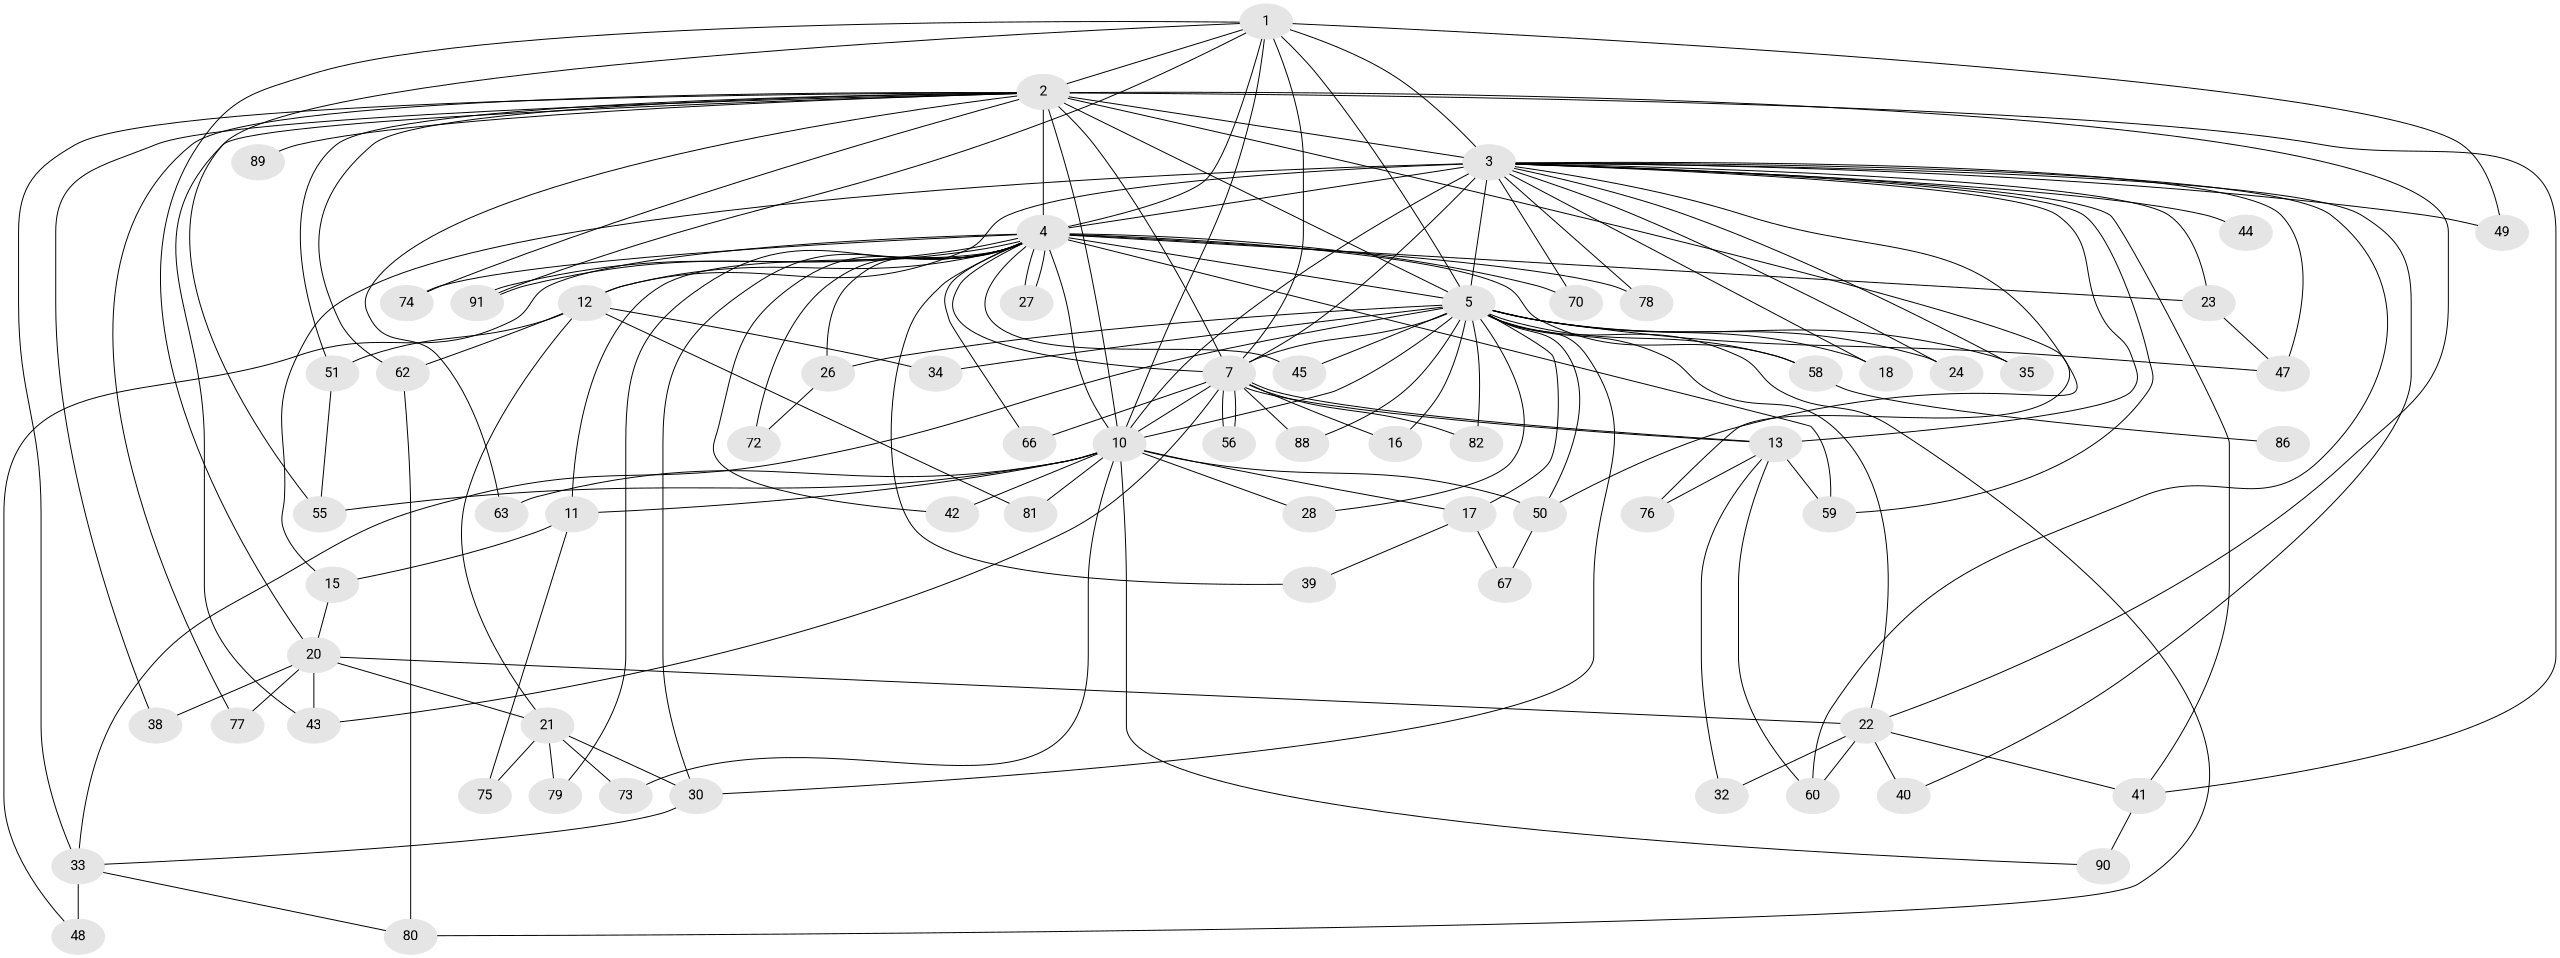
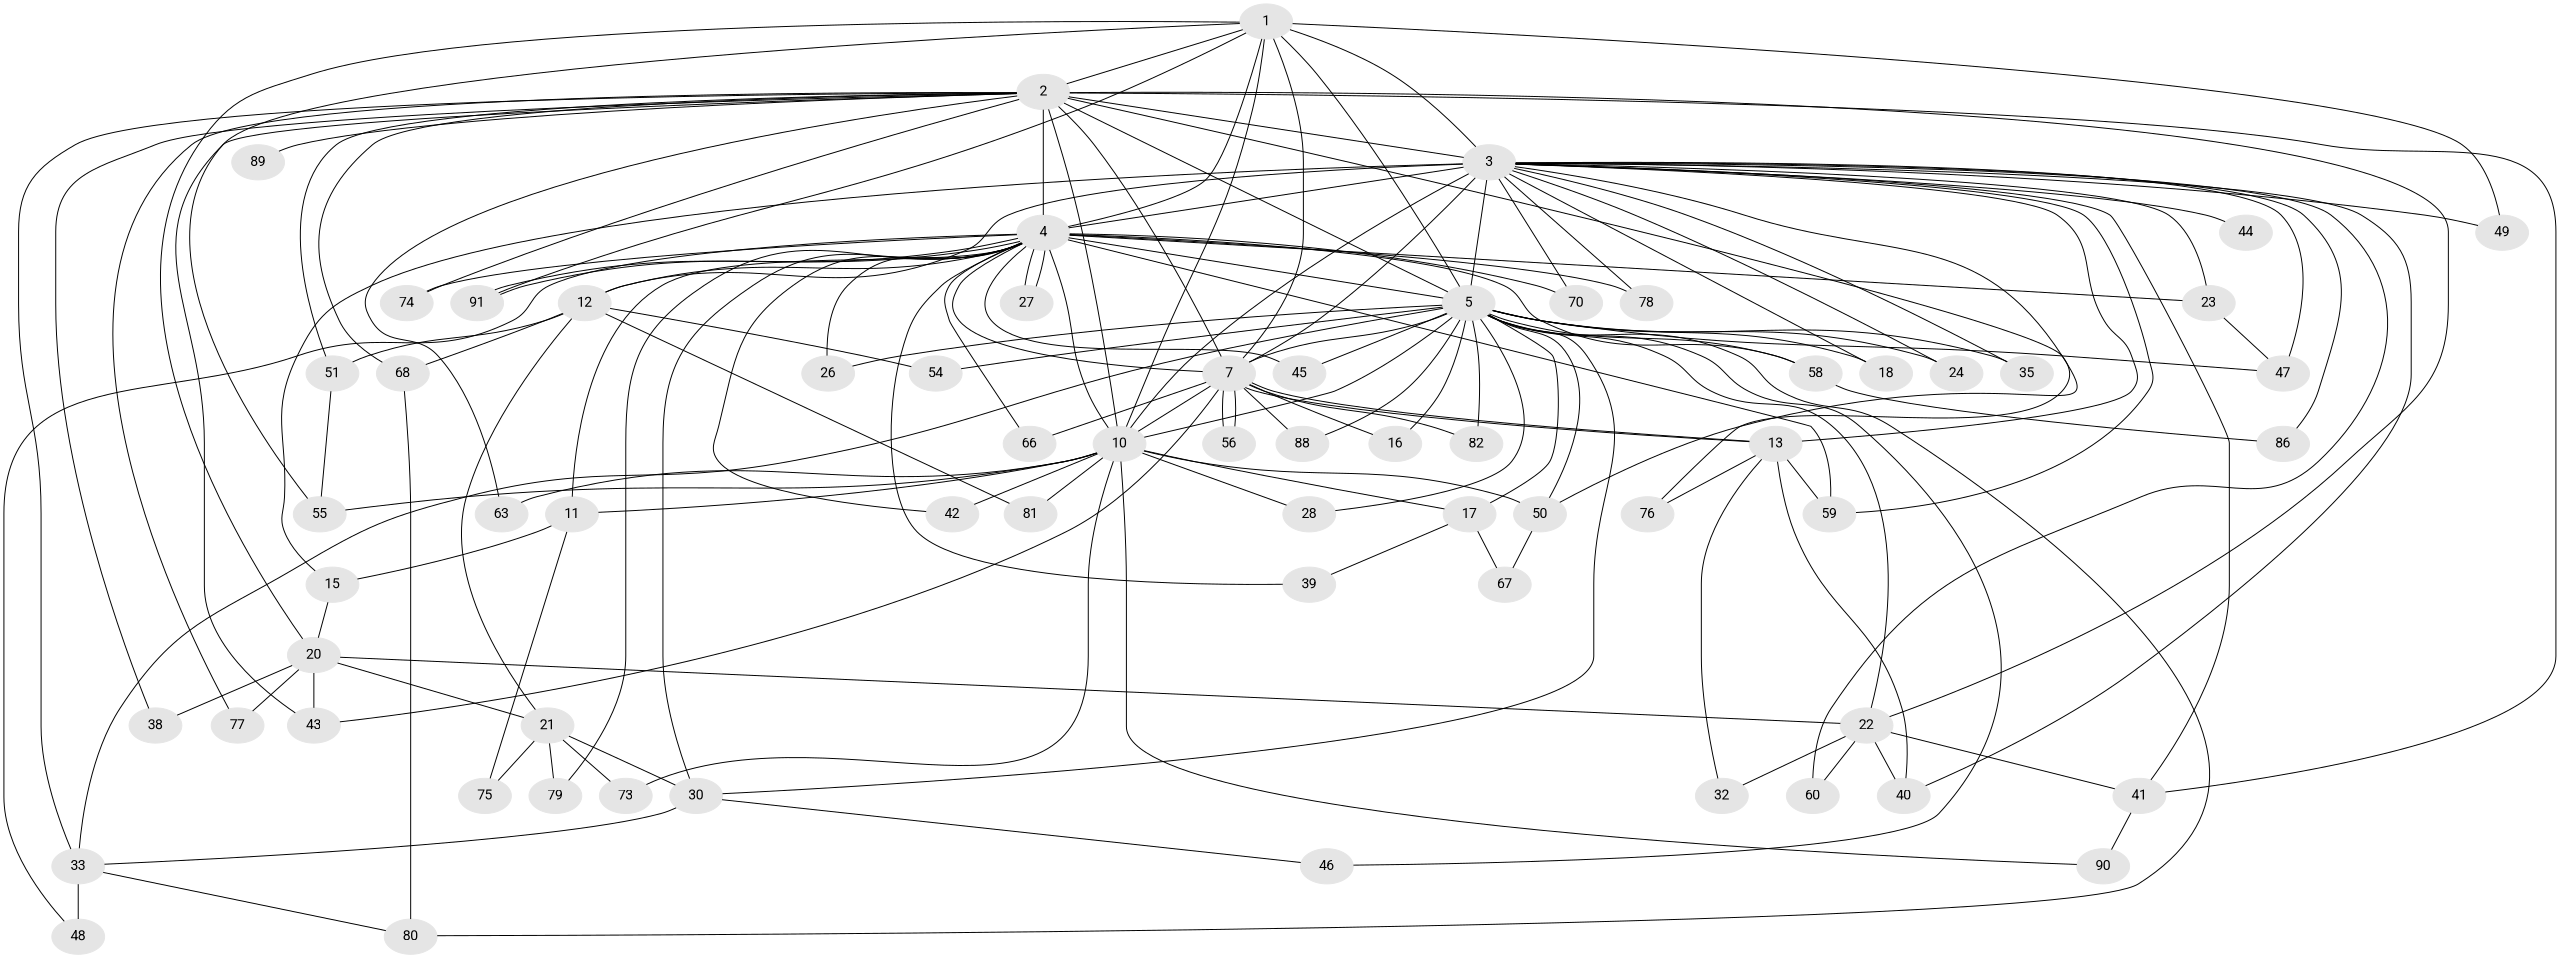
none -> (2282, 207)
(403, 374) -> (403, 374)
(936, 374) -> (936, 374)
(754, 444) -> none
(1738, 627) -> (1850, 618)
none -> (1327, 866)
